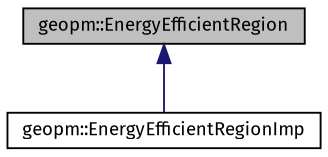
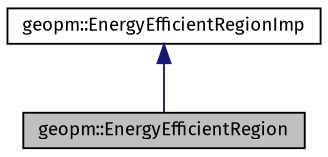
(164, 88) -> (164, 88)
